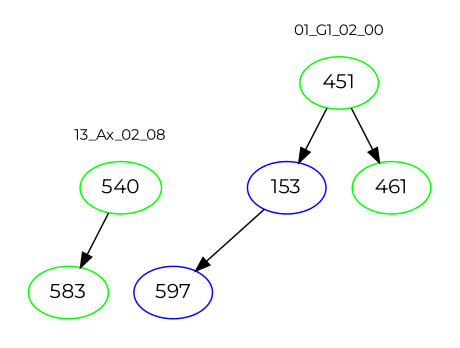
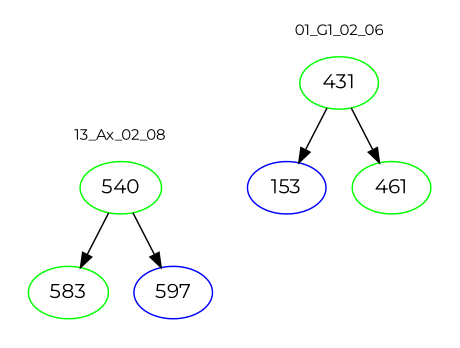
(339, 31) -> (339, 31)
(339, 83) -> (339, 83)
(235, 235) -> (144, 234)
